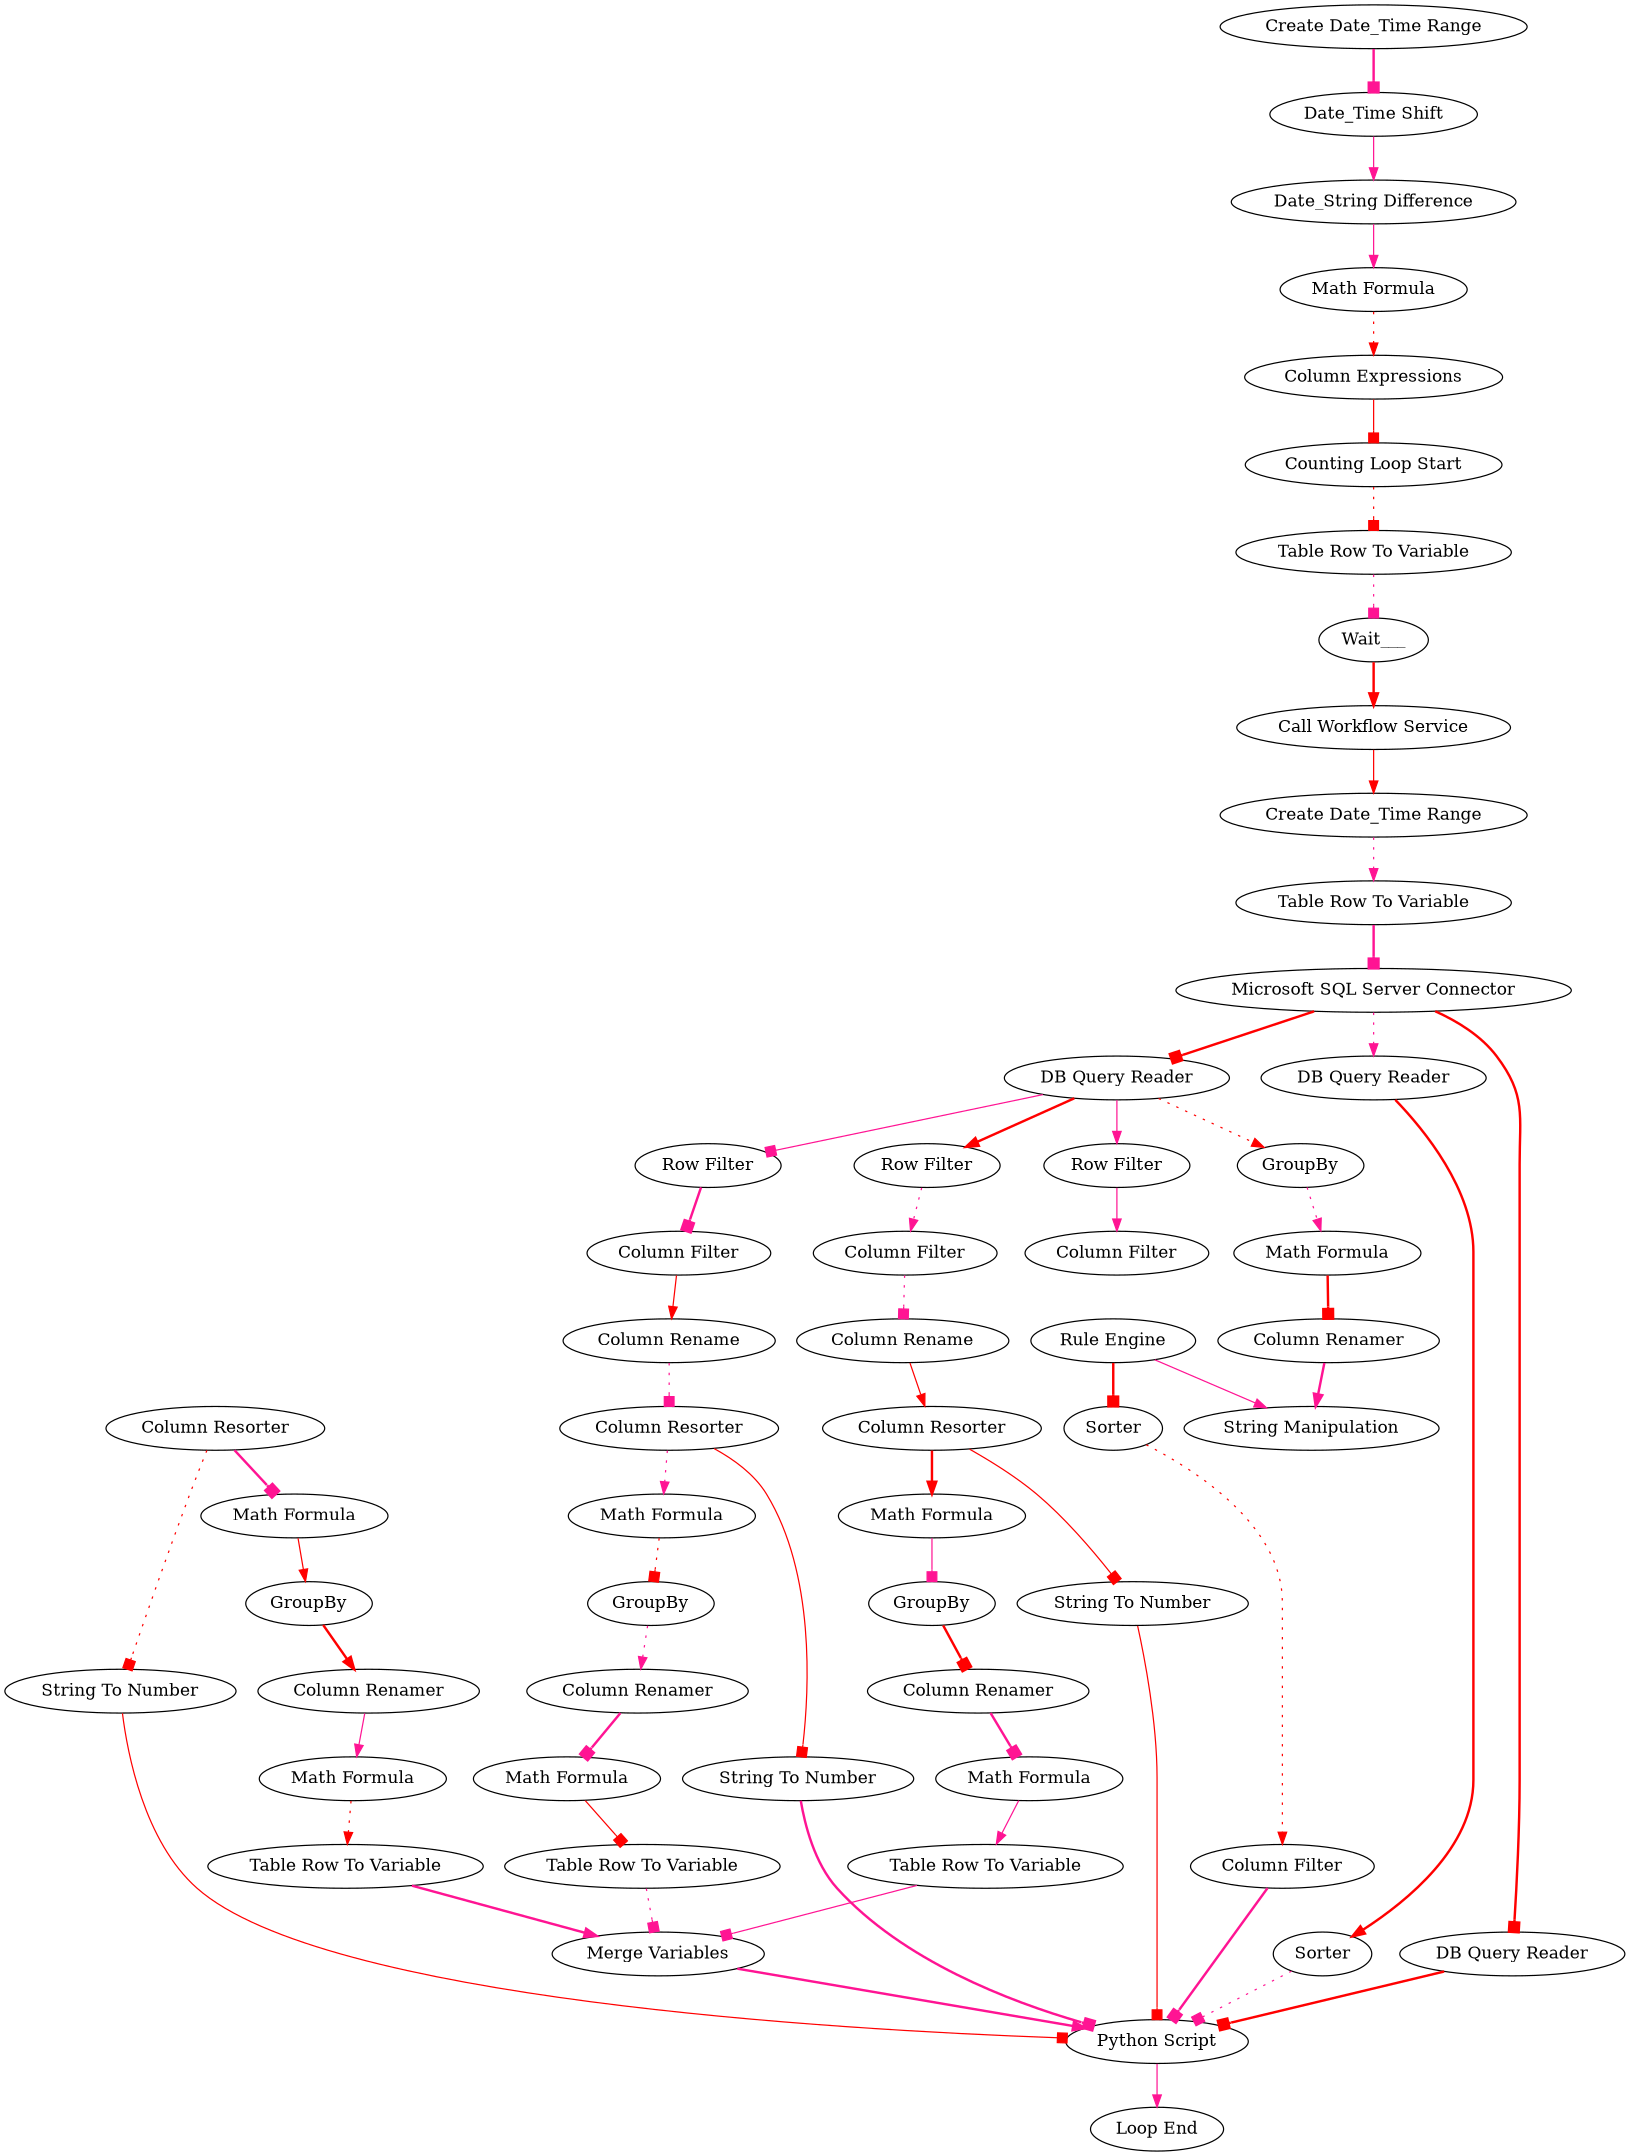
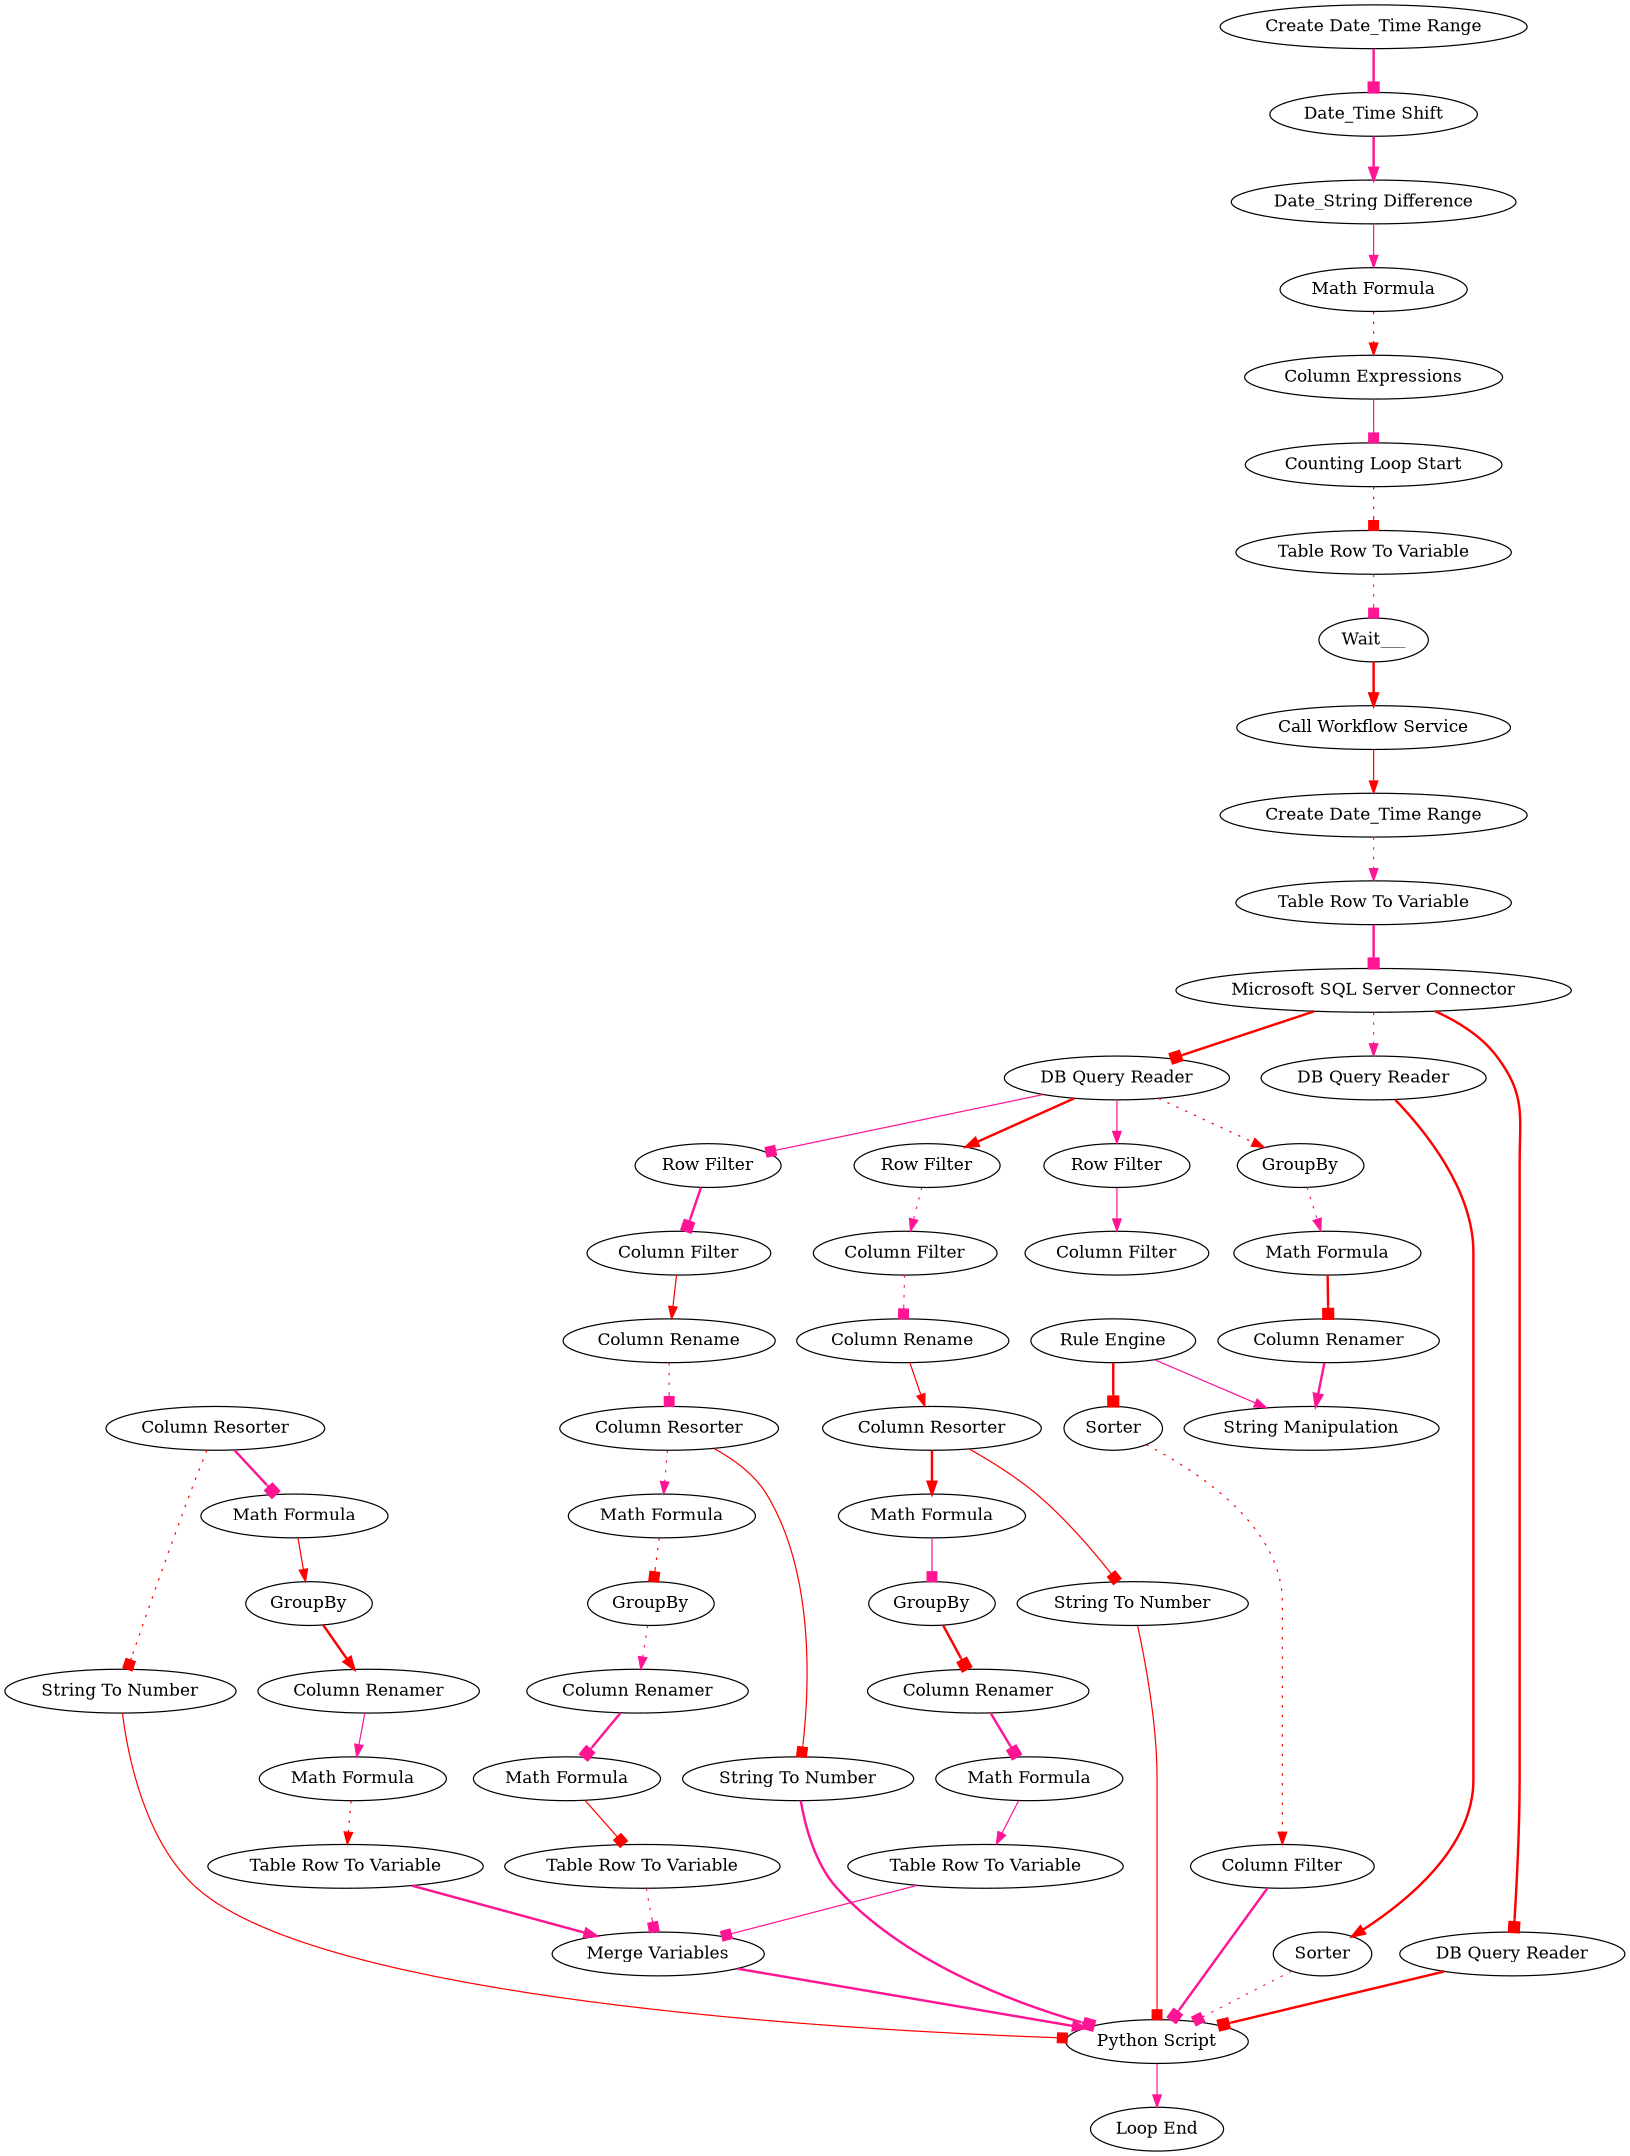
(1374, 152) -> (1374, 152)
(1374, 415) -> (1374, 415)
